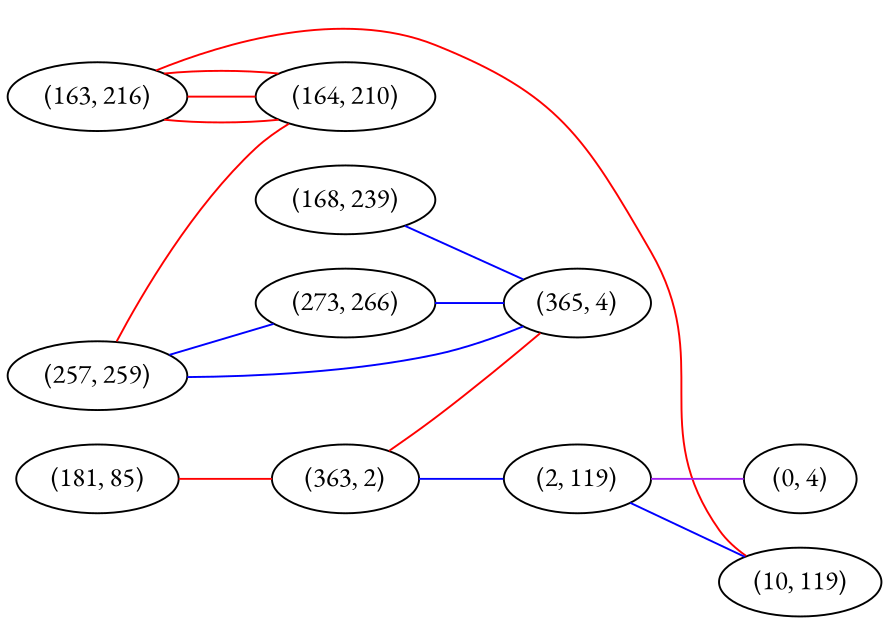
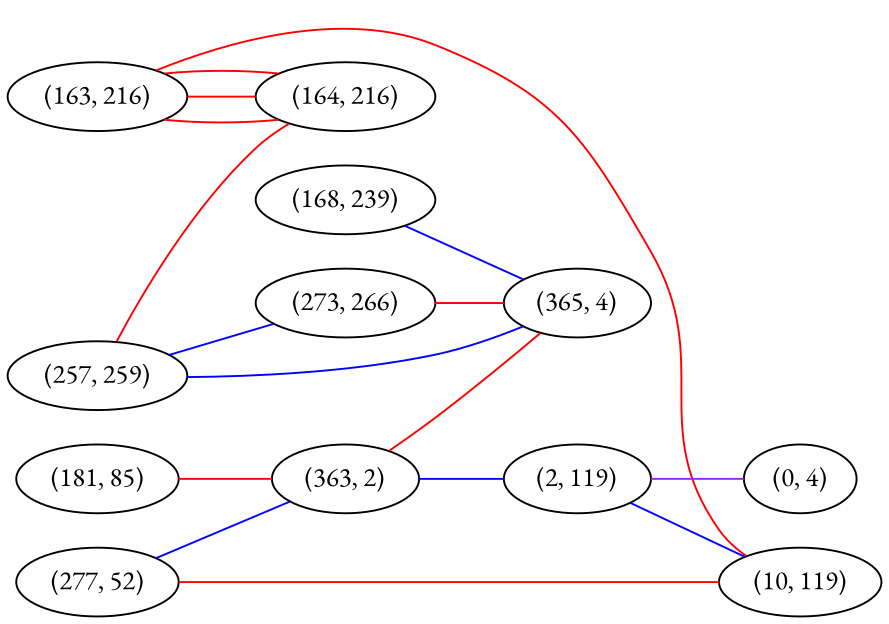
(346, 97) -> (346, 97)
(470, 303) -> (470, 303)
none -> (97, 582)
